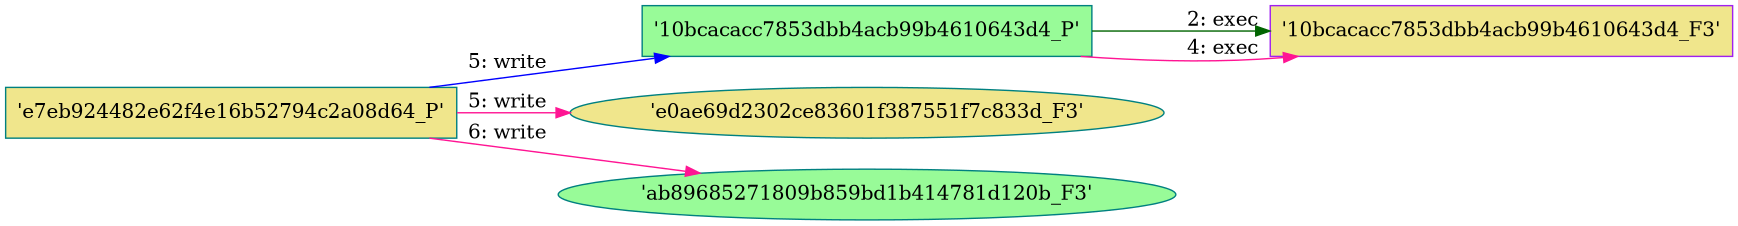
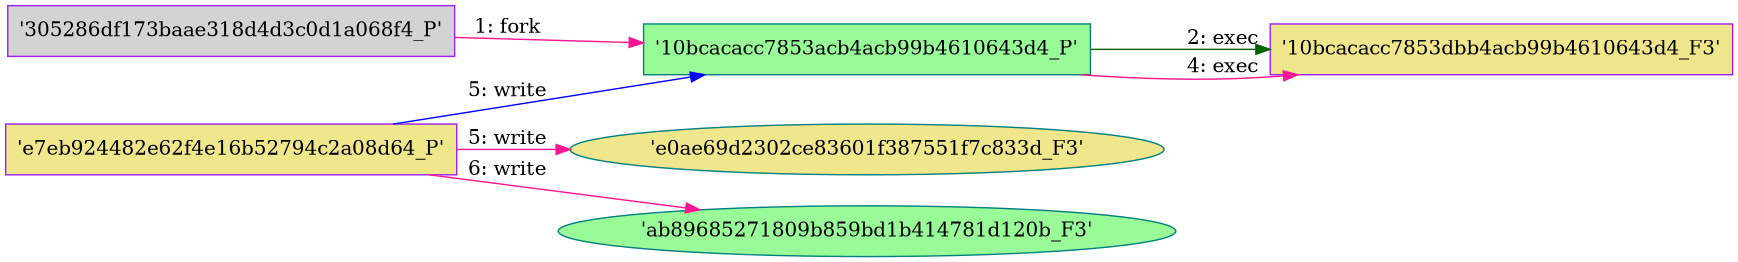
none -> (231, 31)
(867, 31) -> (867, 49)
(231, 113) -> (231, 149)
